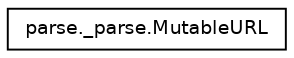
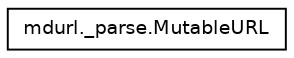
(147, 29) -> (147, 29)
